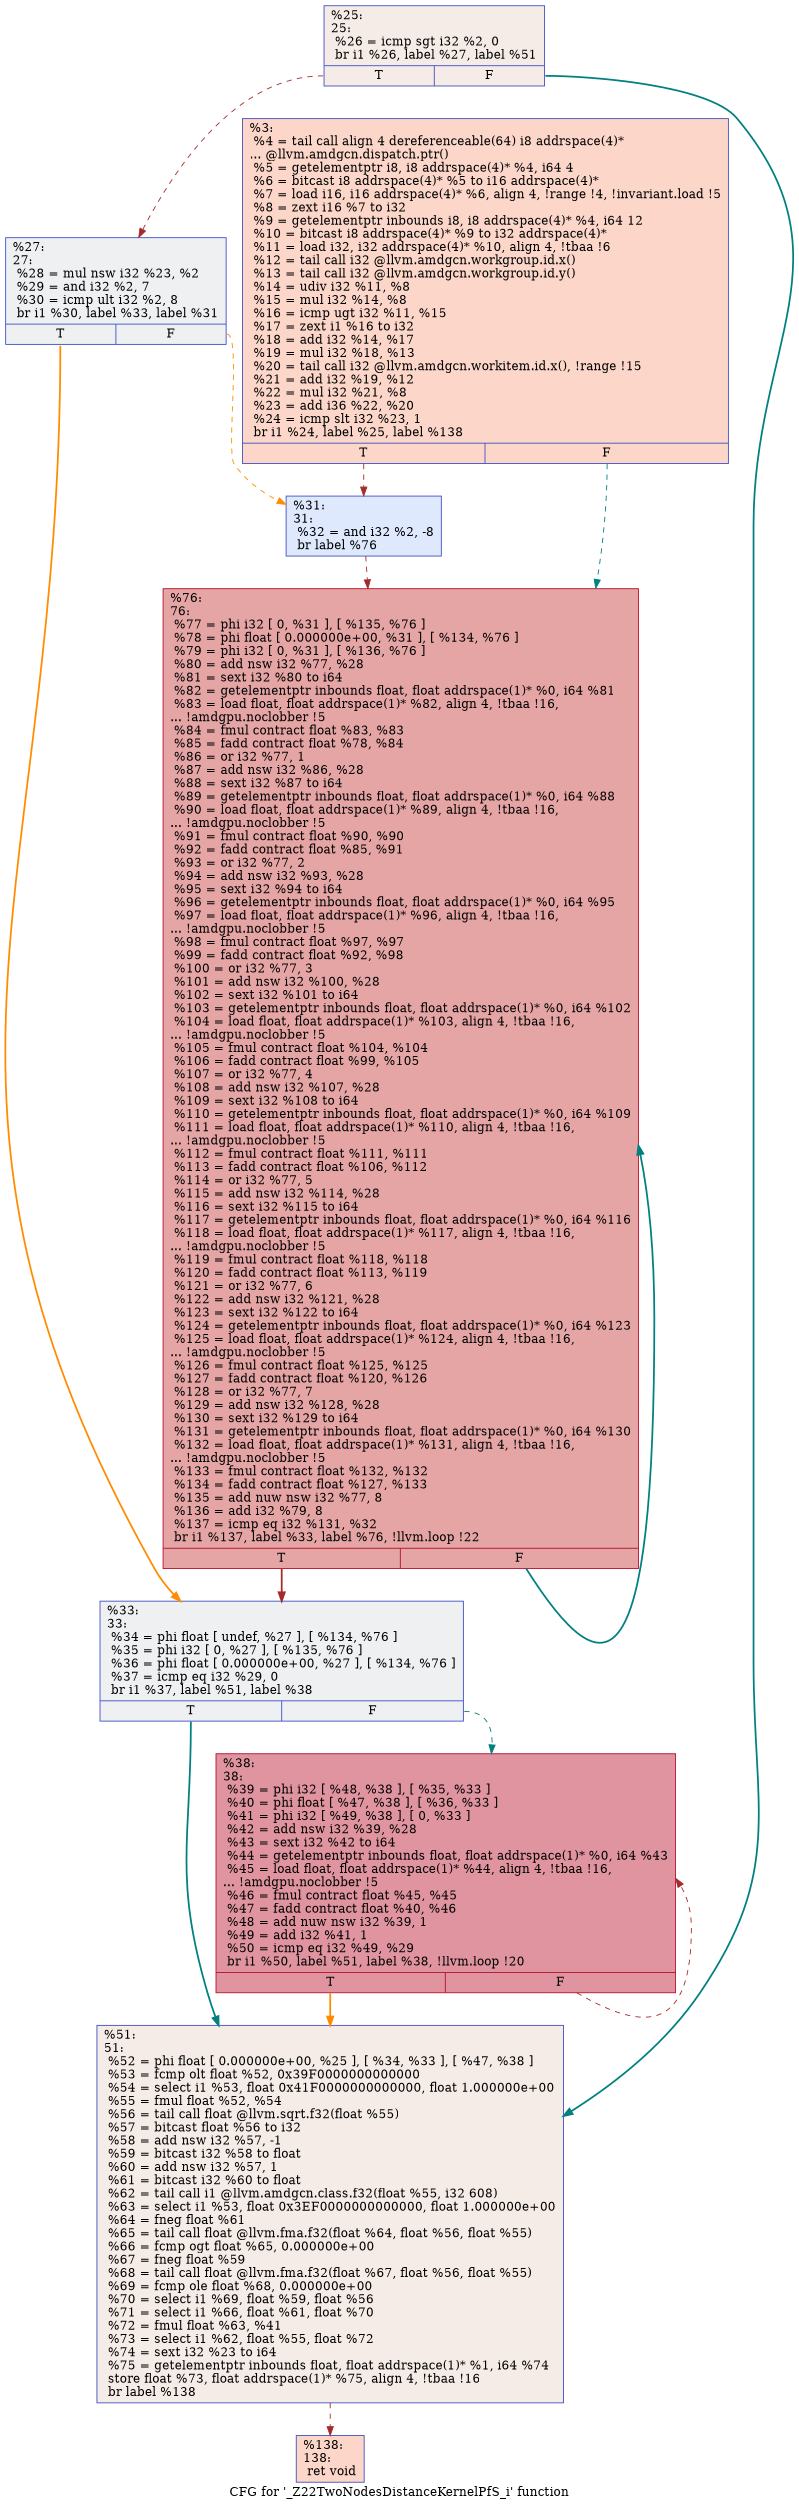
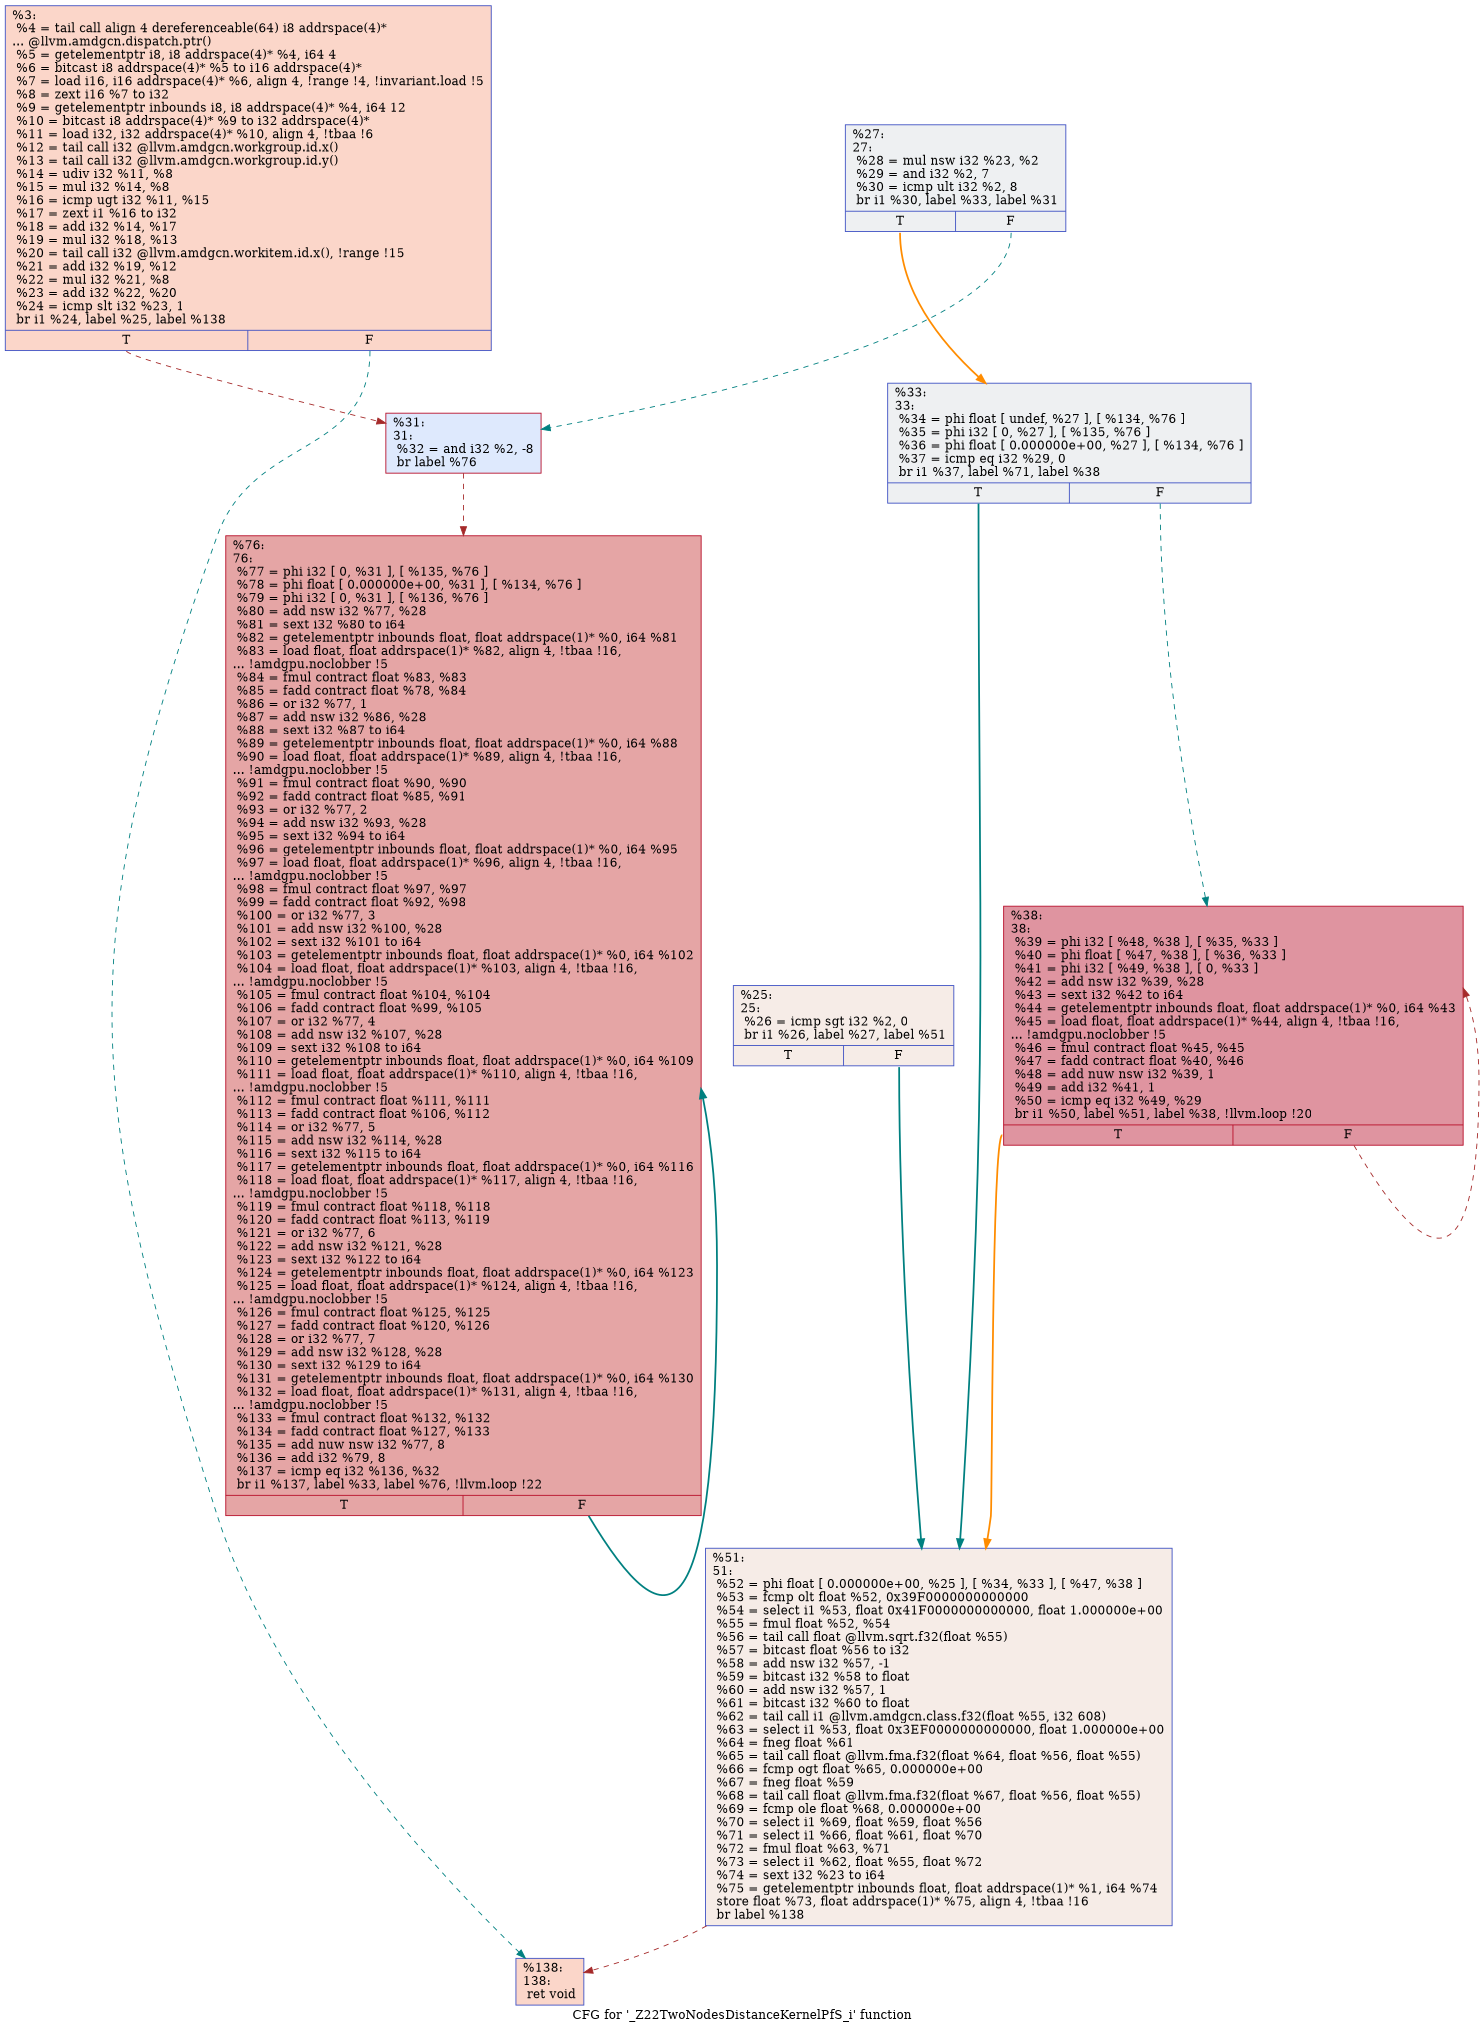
(214, 128) -> none
(332, 406) -> (95, 293)
(232, 427) -> (802, 367)
(605, 522) -> (126, 1167)
(364, 526) -> (463, 443)
(274, 1524) -> (336, 1472)
(282, 1581) -> none
(210, 1690) -> (998, 472)
(193, 2326) -> (802, 1849)
